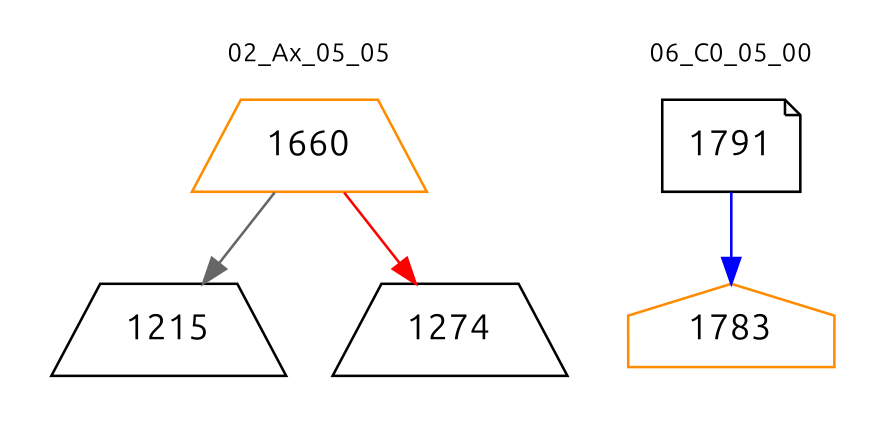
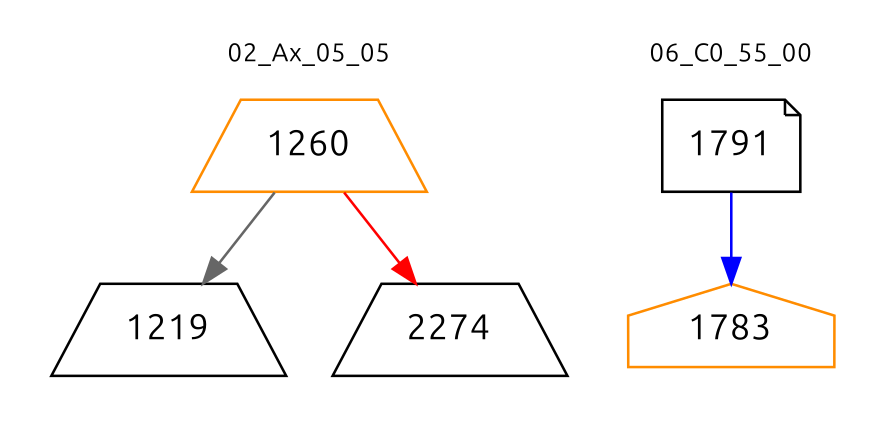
(731, 55) -> (731, 55)
(309, 146) -> (309, 146)
(169, 330) -> (169, 330)
(450, 330) -> (450, 330)
